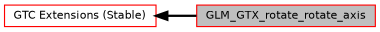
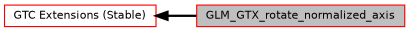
(286, 16) -> (301, 16)
